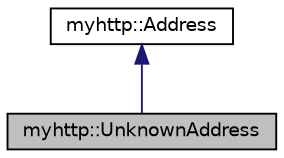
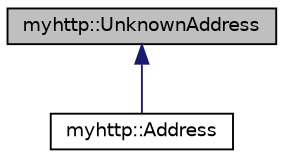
(142, 89) -> (142, 89)
